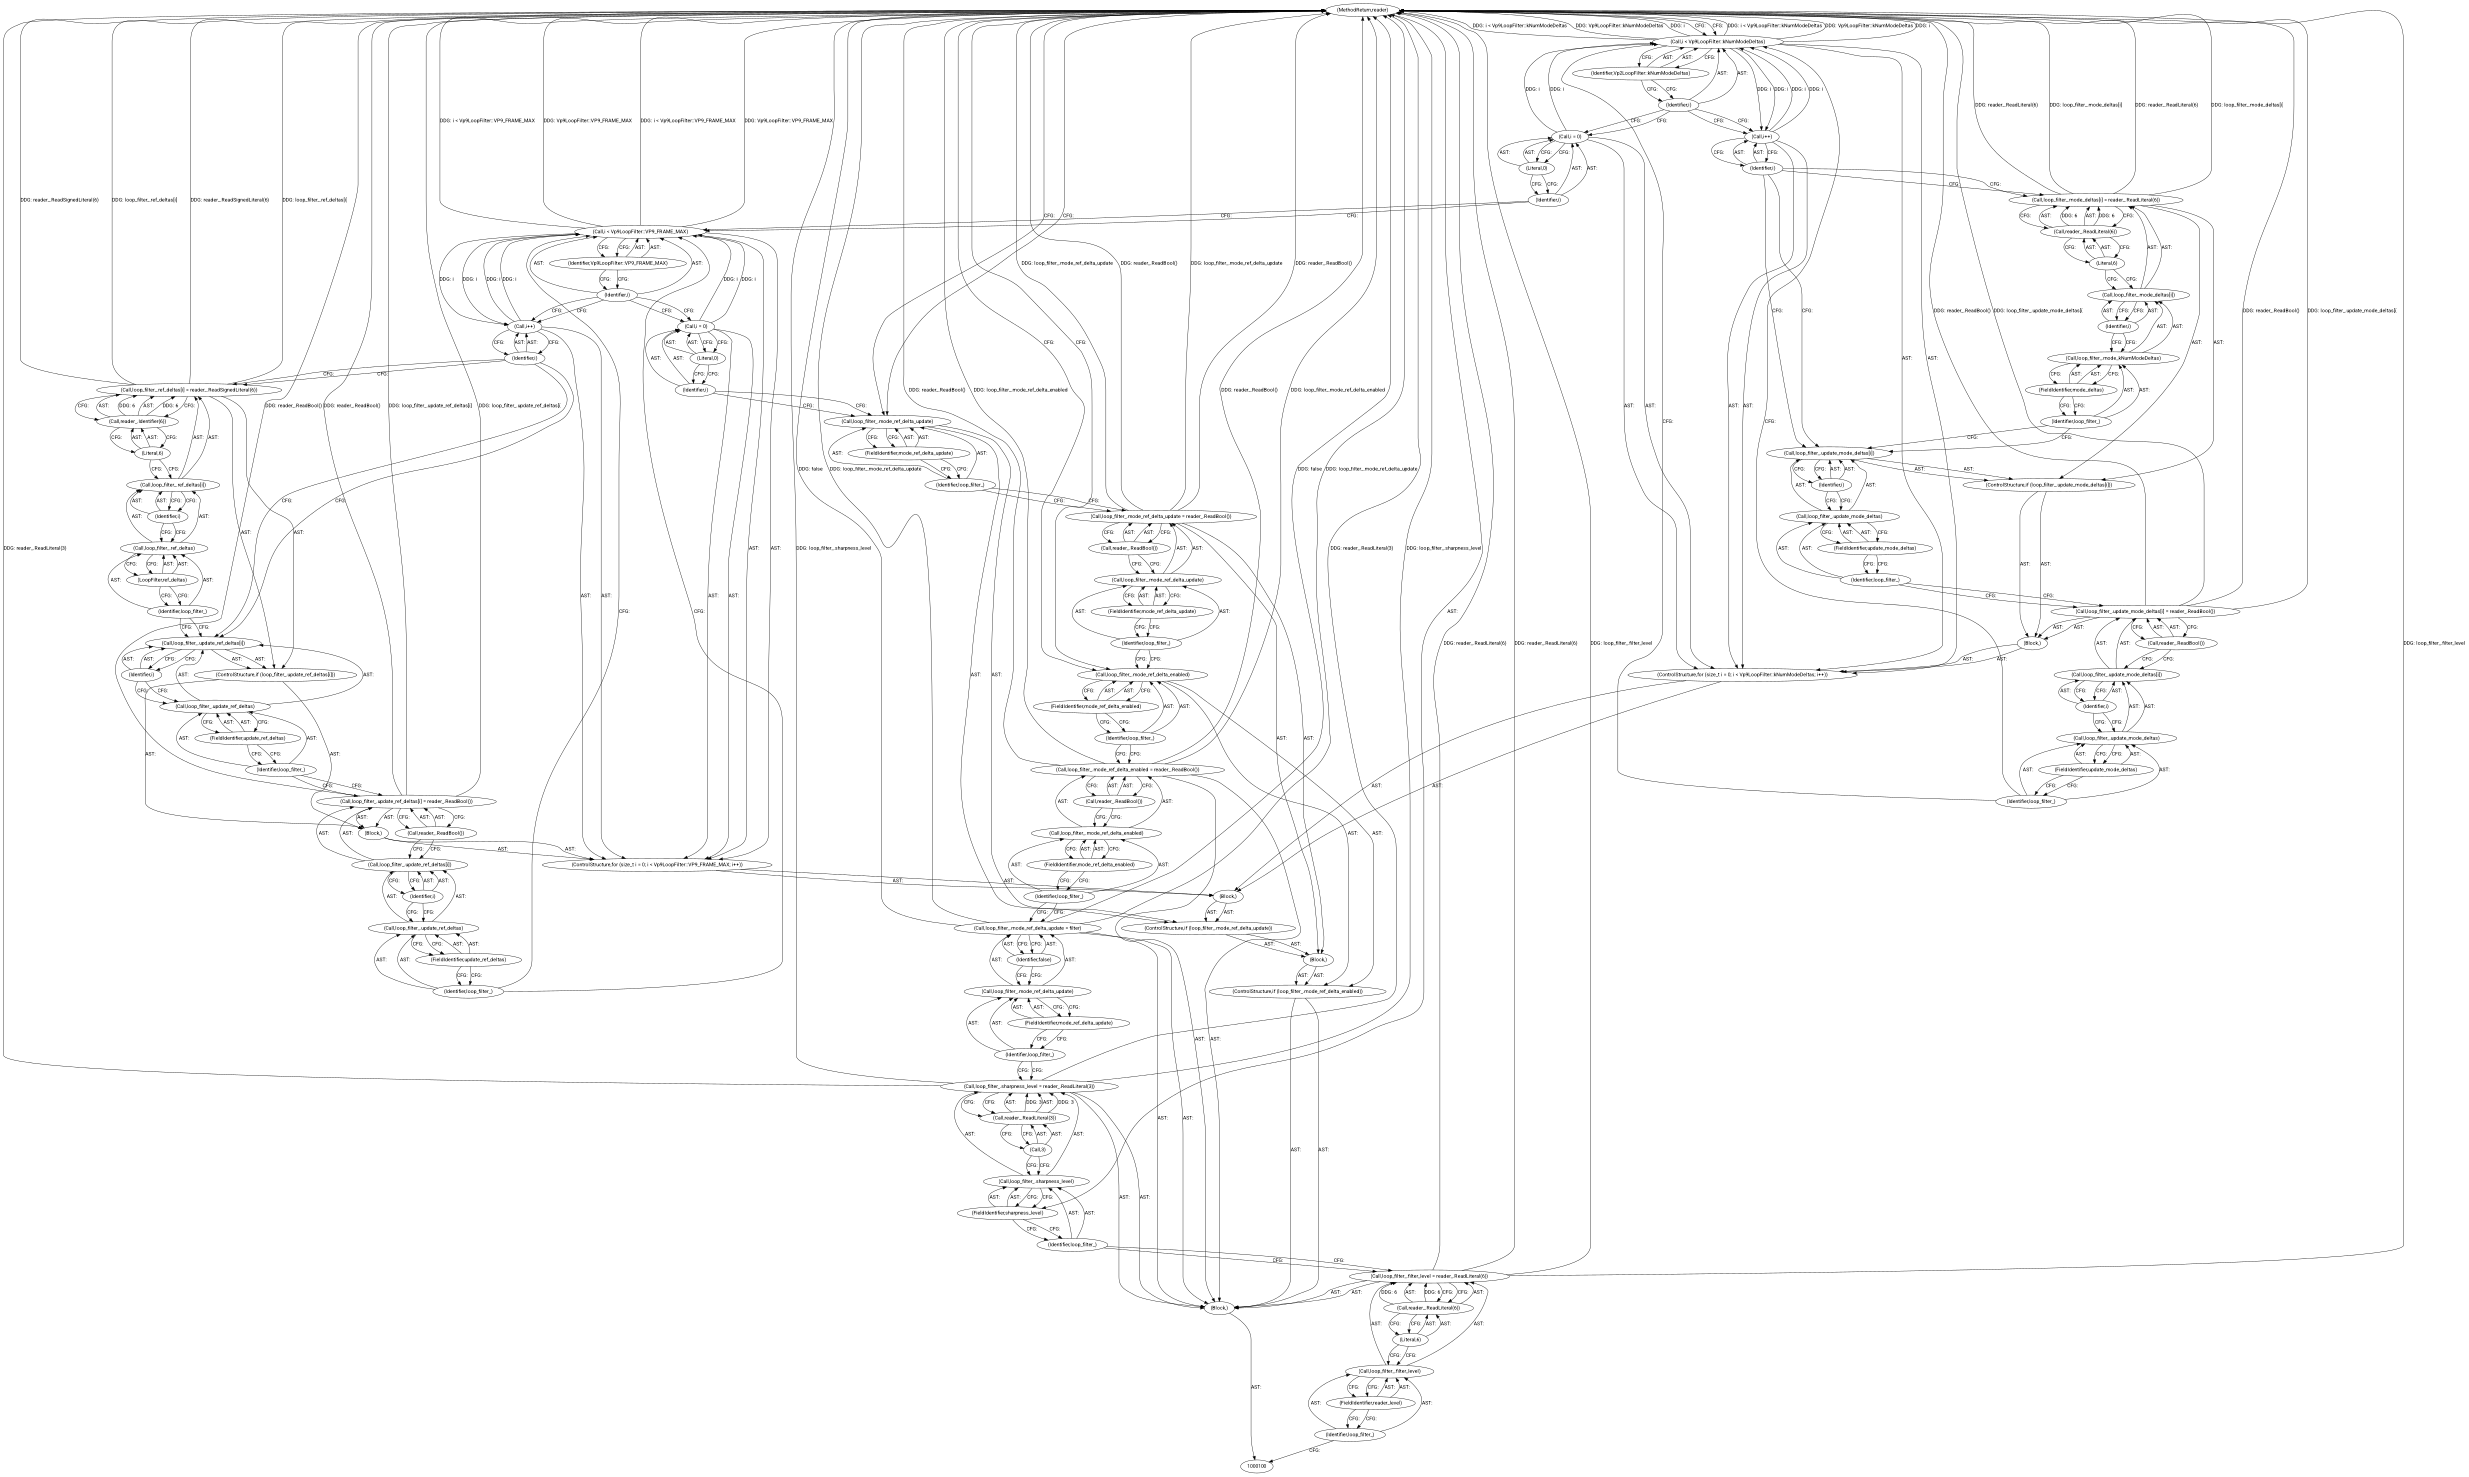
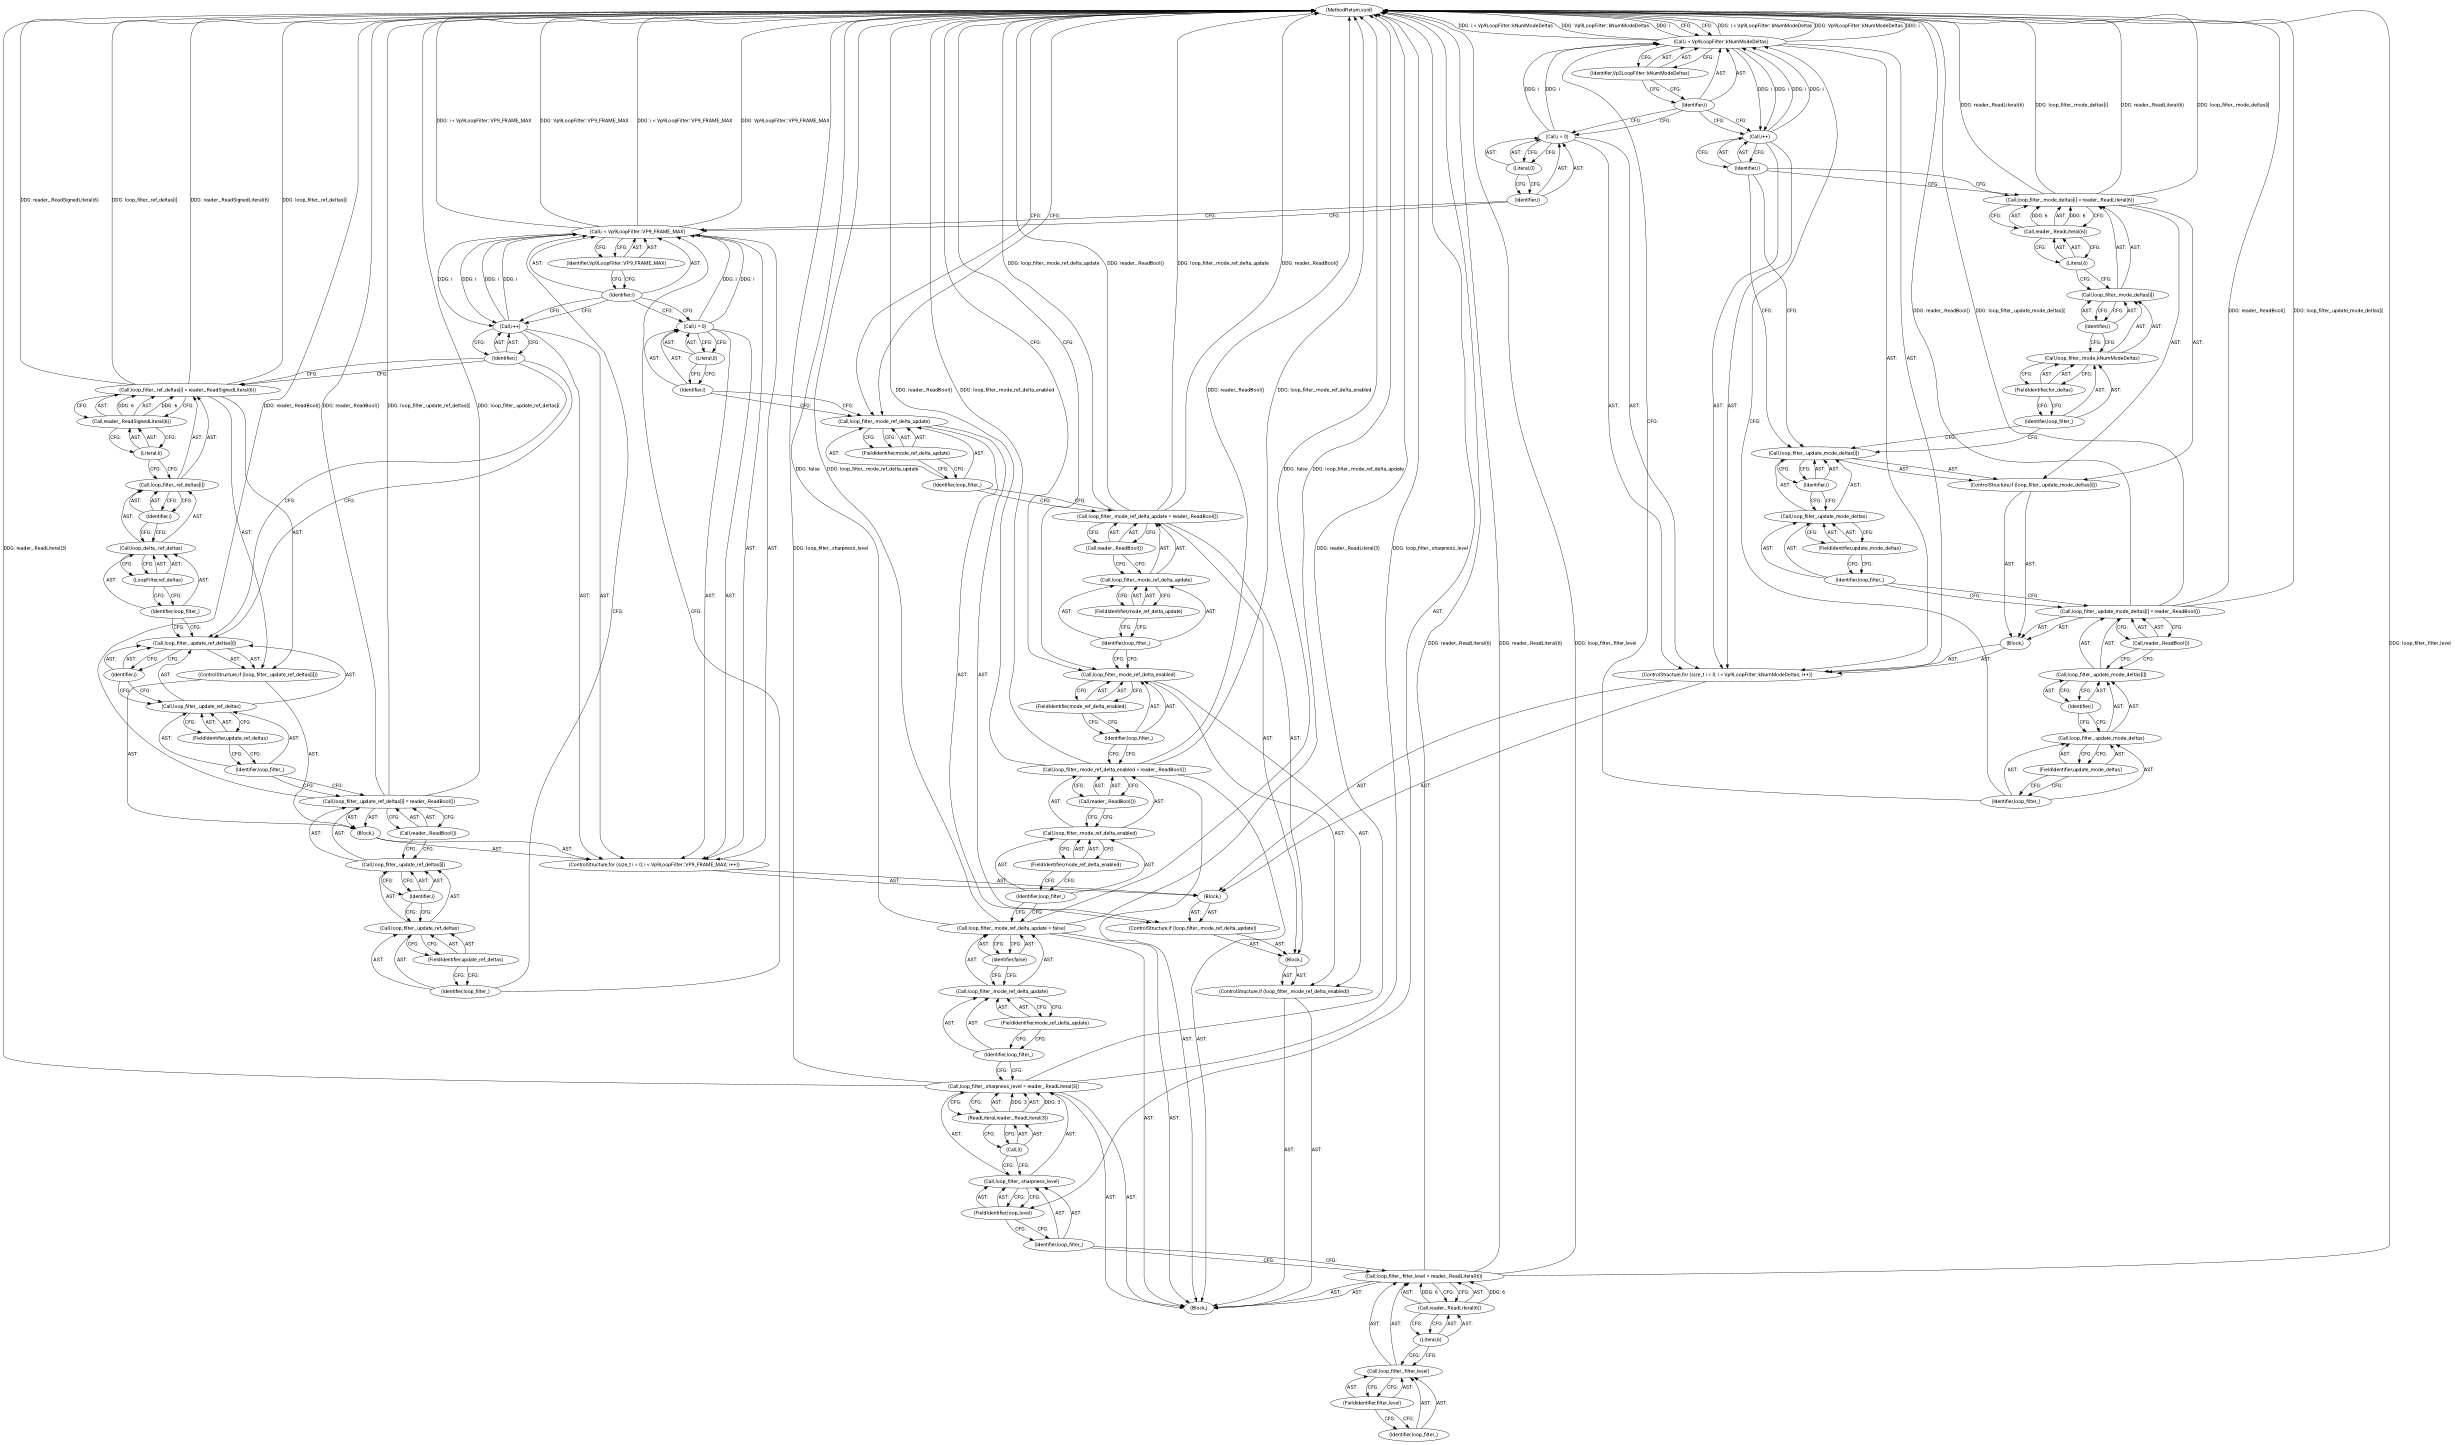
(1363, 10) -> (1349, 10)
(2071, 390) -> (2044, 390)
(138, 422) -> (132, 422)
(164, 548) -> (151, 548)
(1028, 928) -> (1011, 928)
(1025, 1118) -> (1008, 1118)
(1008, 1213) -> (1003, 1213)
(1371, 1403) -> (1372, 1403)
(1257, 1466) -> none
